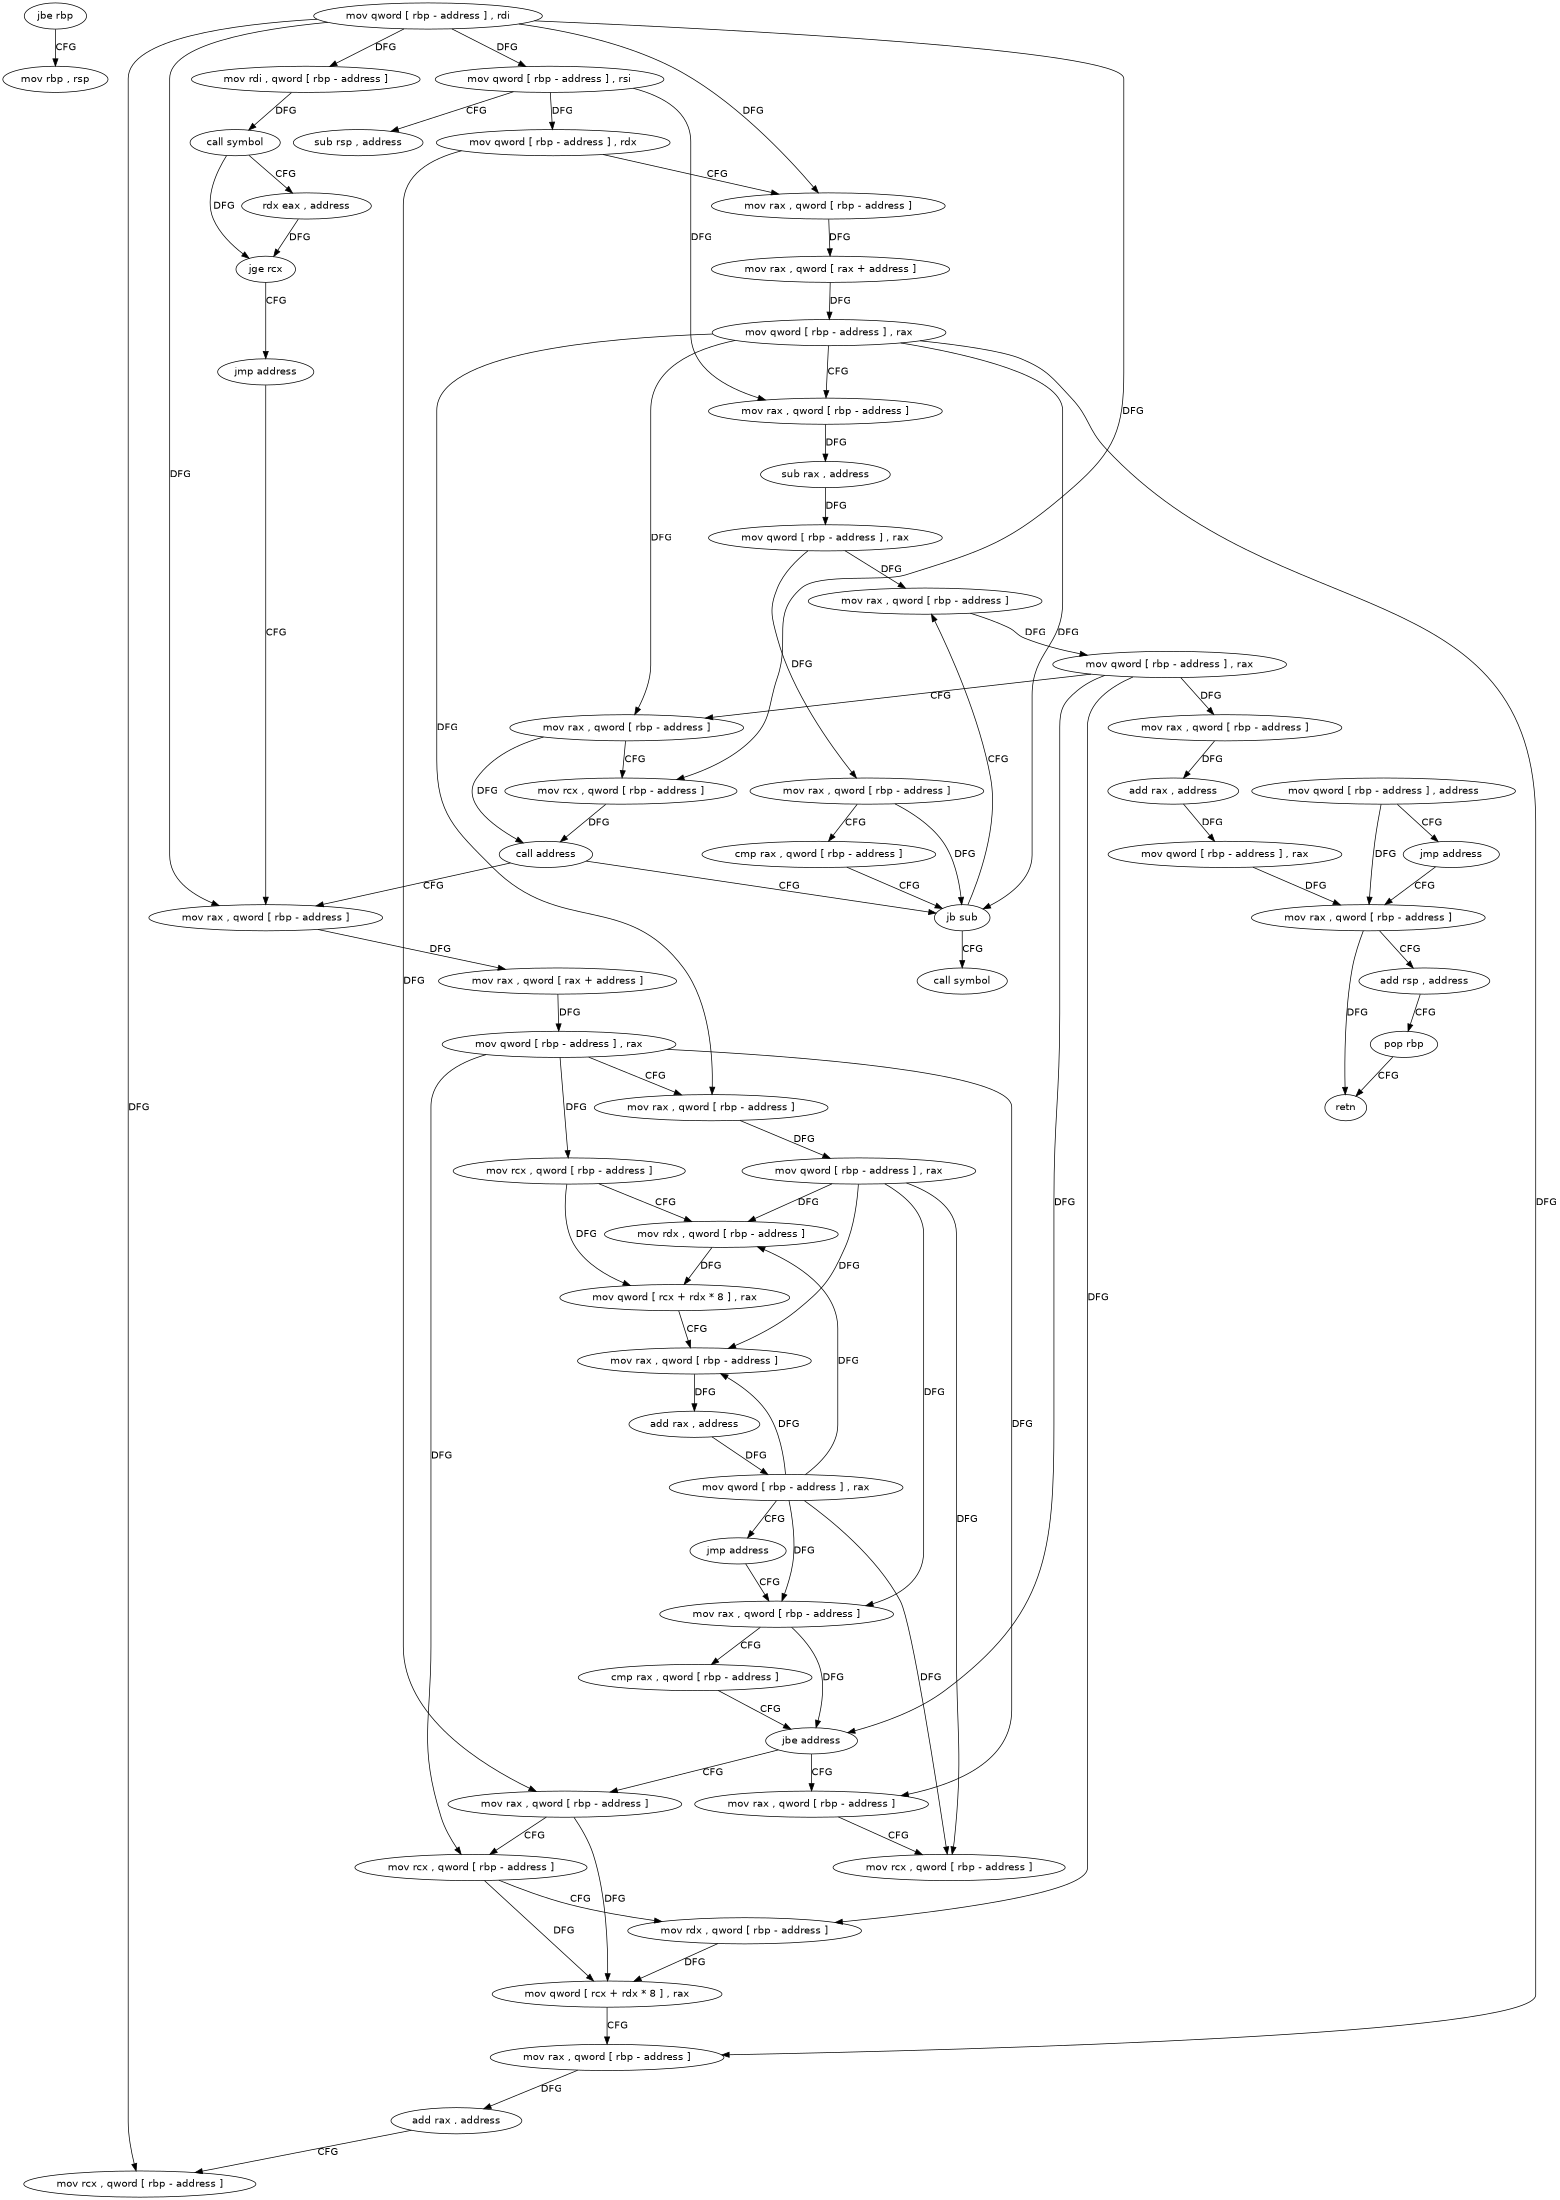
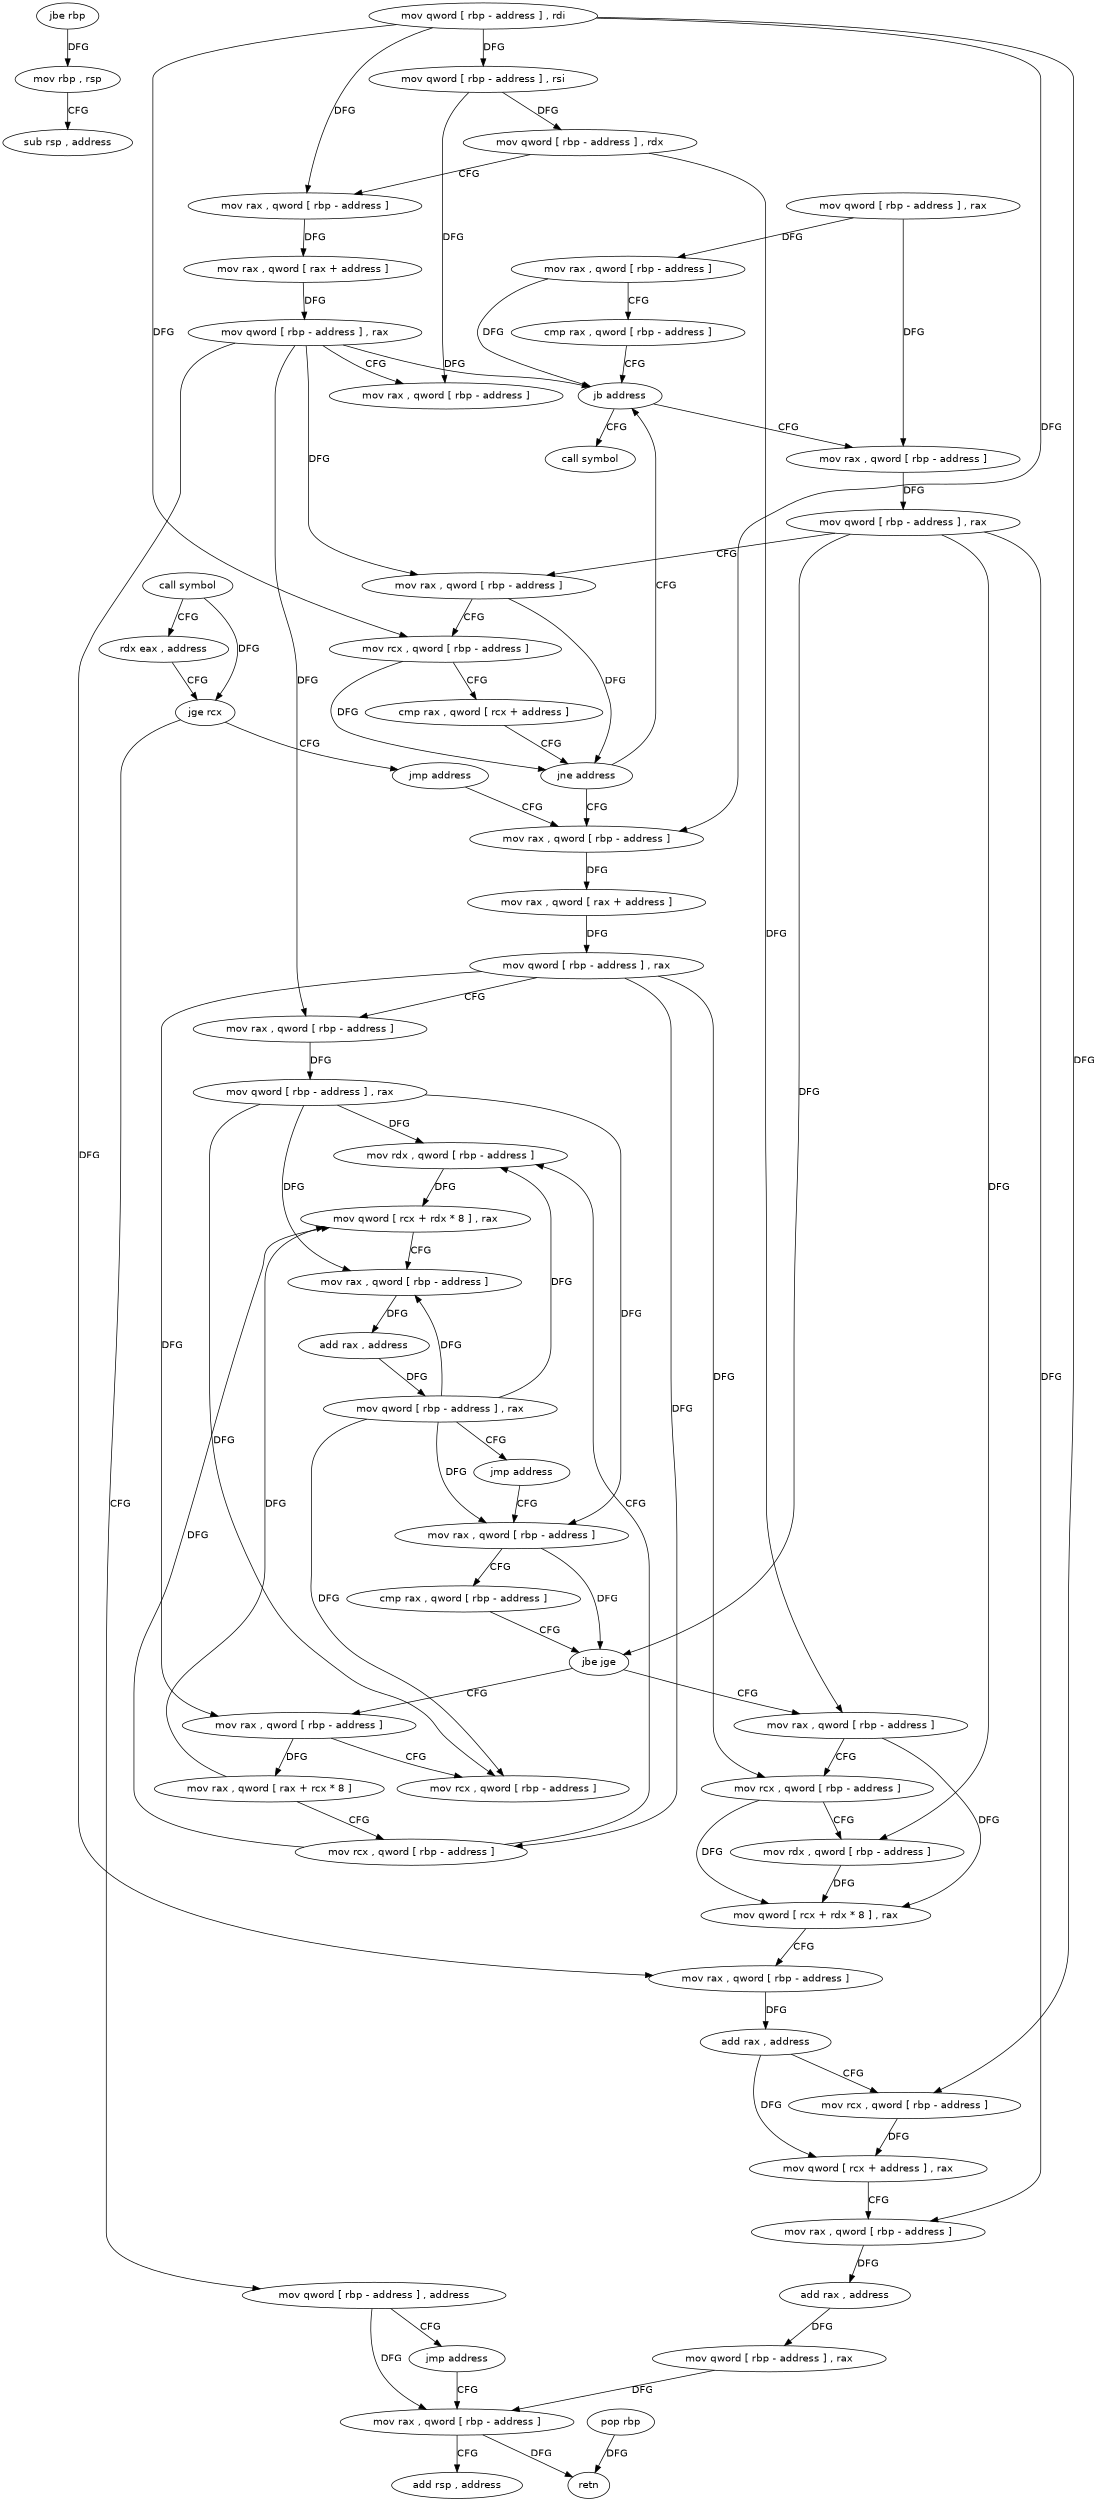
(66, 48) -> (79, 48)
(306, 79) -> none
(456, 110) -> (68, 107)
(300, 238) -> (198, 681)
(825, 475) -> none
none -> (484, 712)
(546, 854) -> (587, 776)
(962, 918) -> (620, 396)
(1415, 1009) -> none
(1388, 1076) -> (617, 2454)
none -> (108, 1543)
(812, 1741) -> (599, 1662)
none -> (269, 1789)
none -> (868, 2169)
